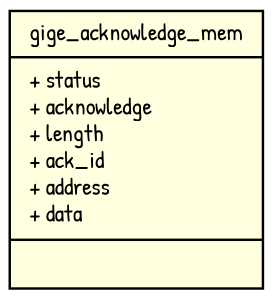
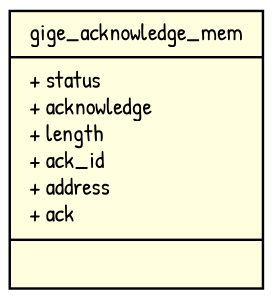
(56, 214) -> (52, 214)
